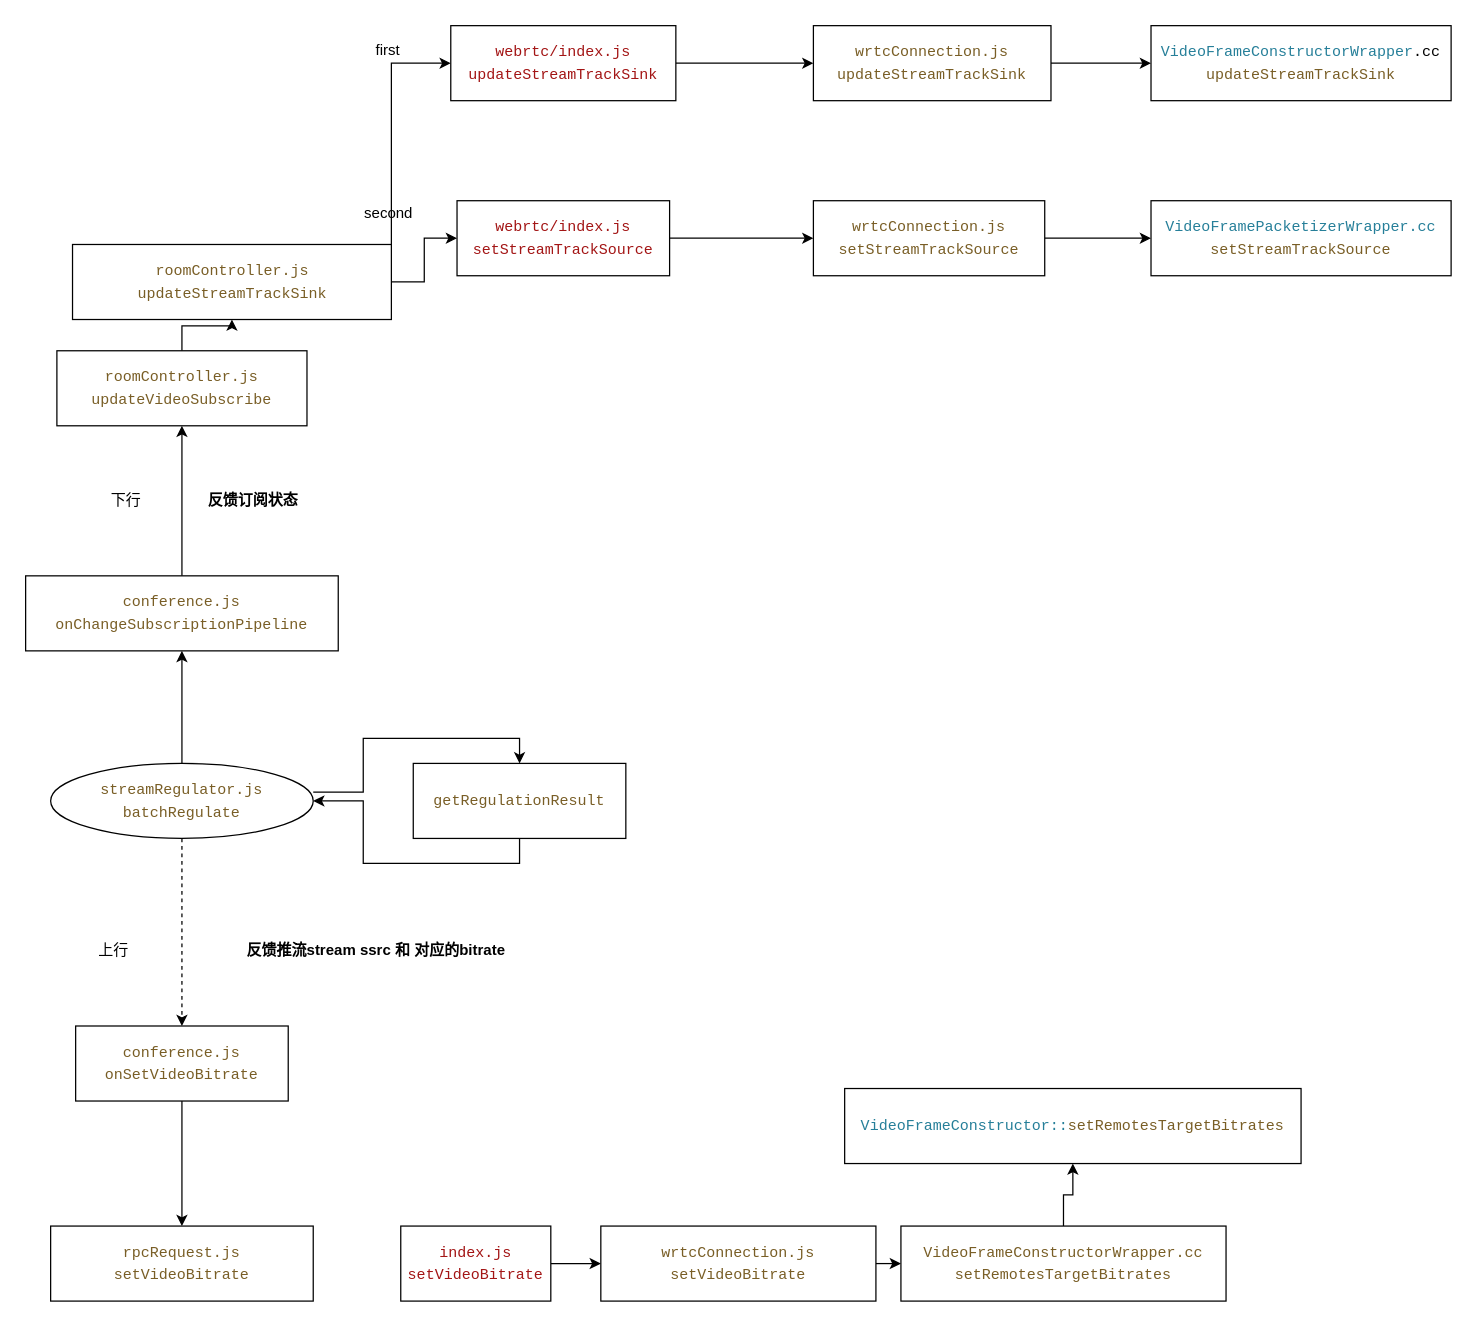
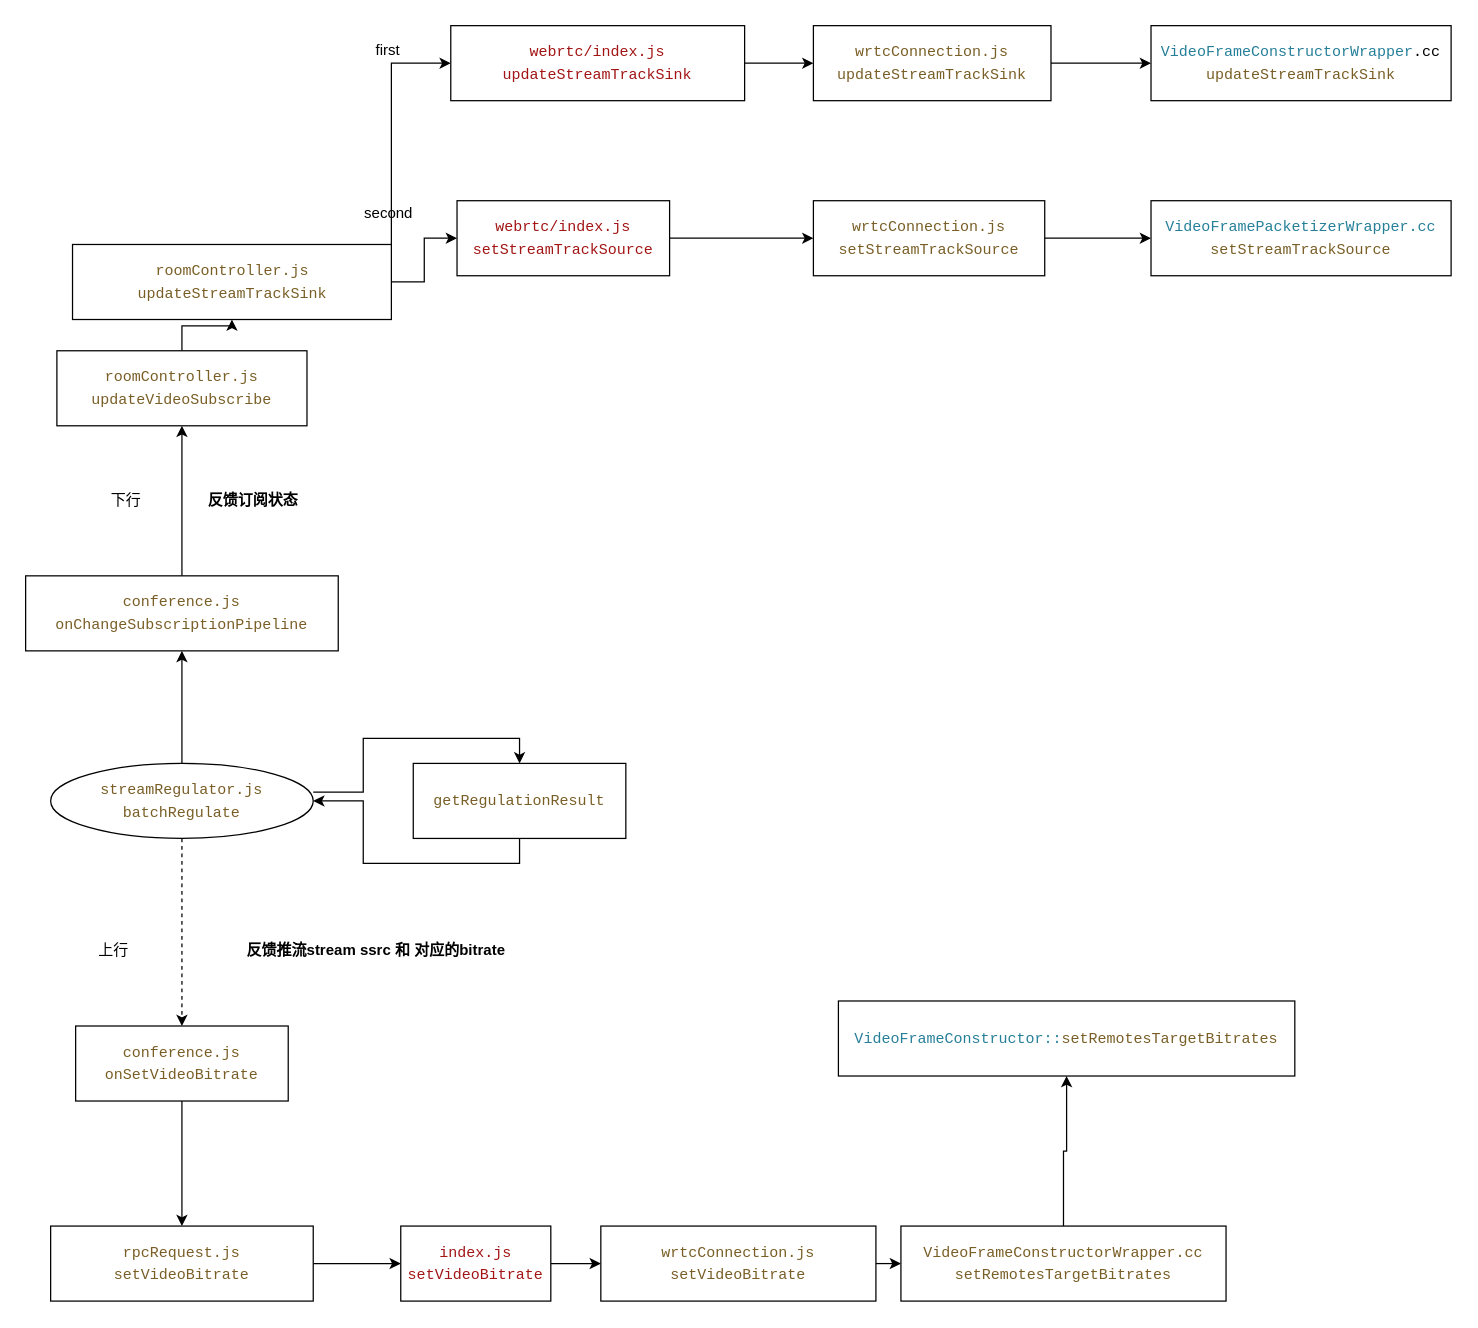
(563, 63) -> (598, 63)
(1073, 1126) -> (1066, 1038)
none -> (352, 1263)
